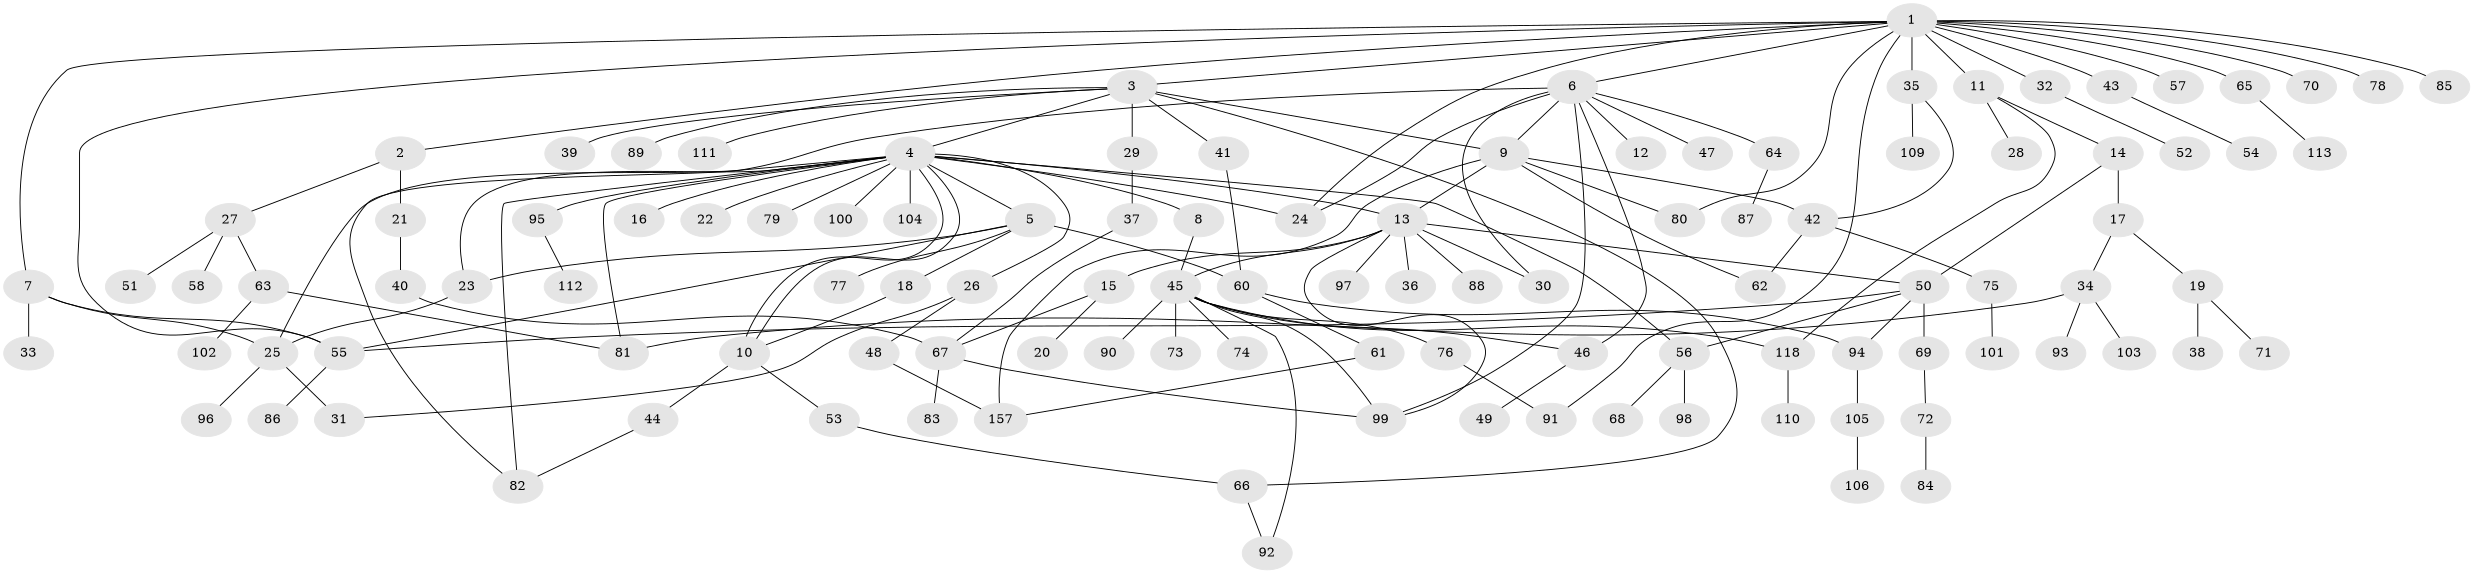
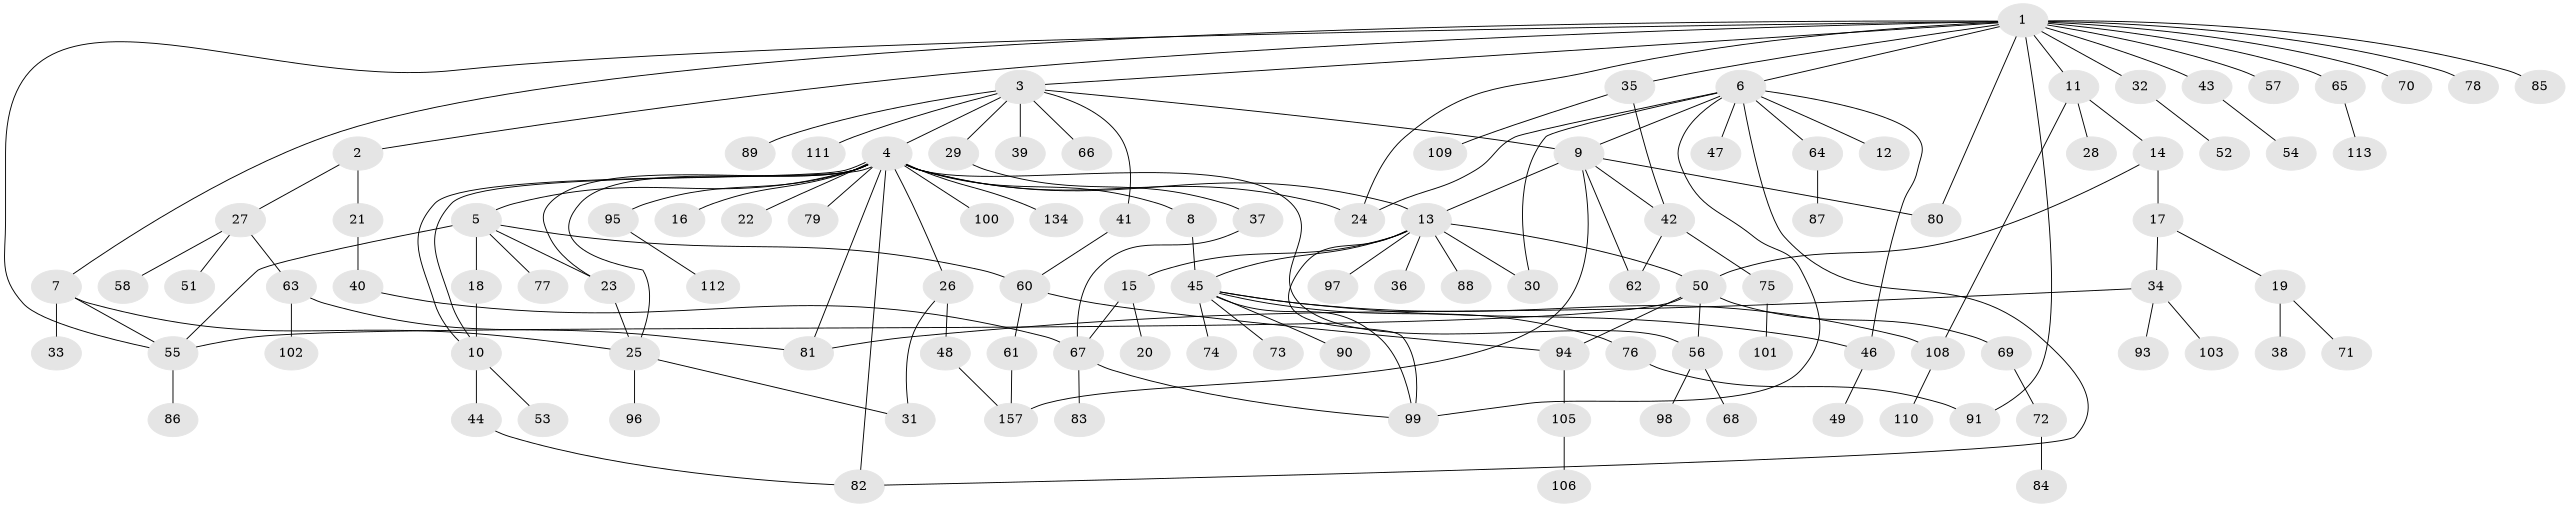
(910, 220) -> (1056, 220)
(1788, 353) -> (1938, 353)
(1037, 460) -> none
(1267, 553) -> none
